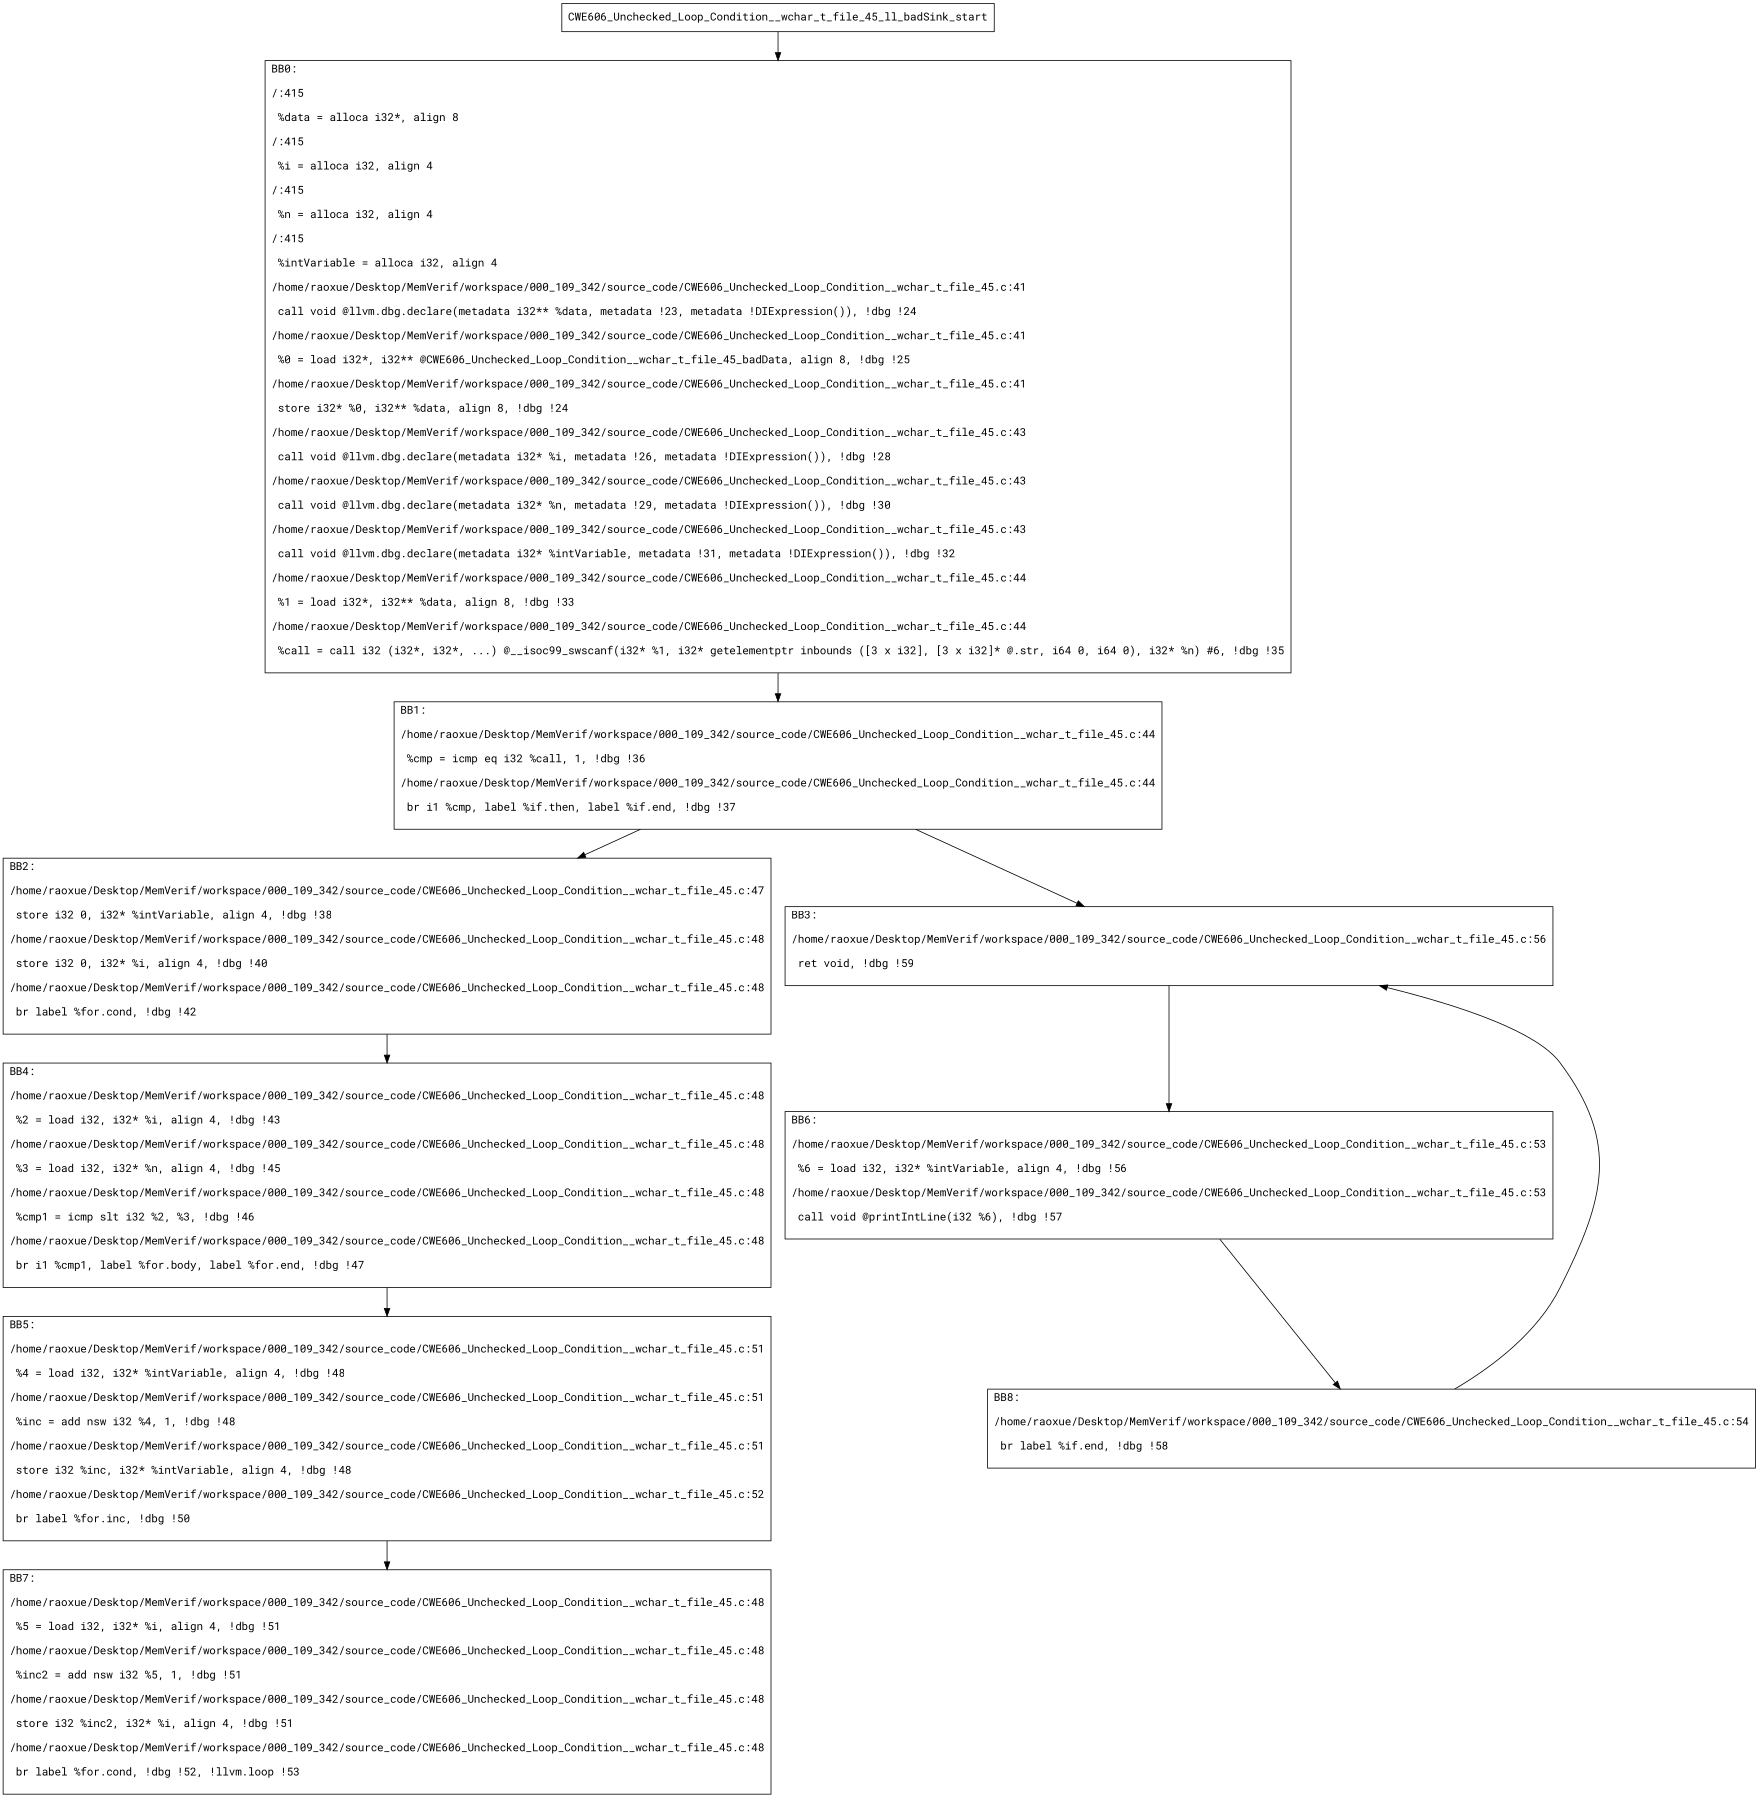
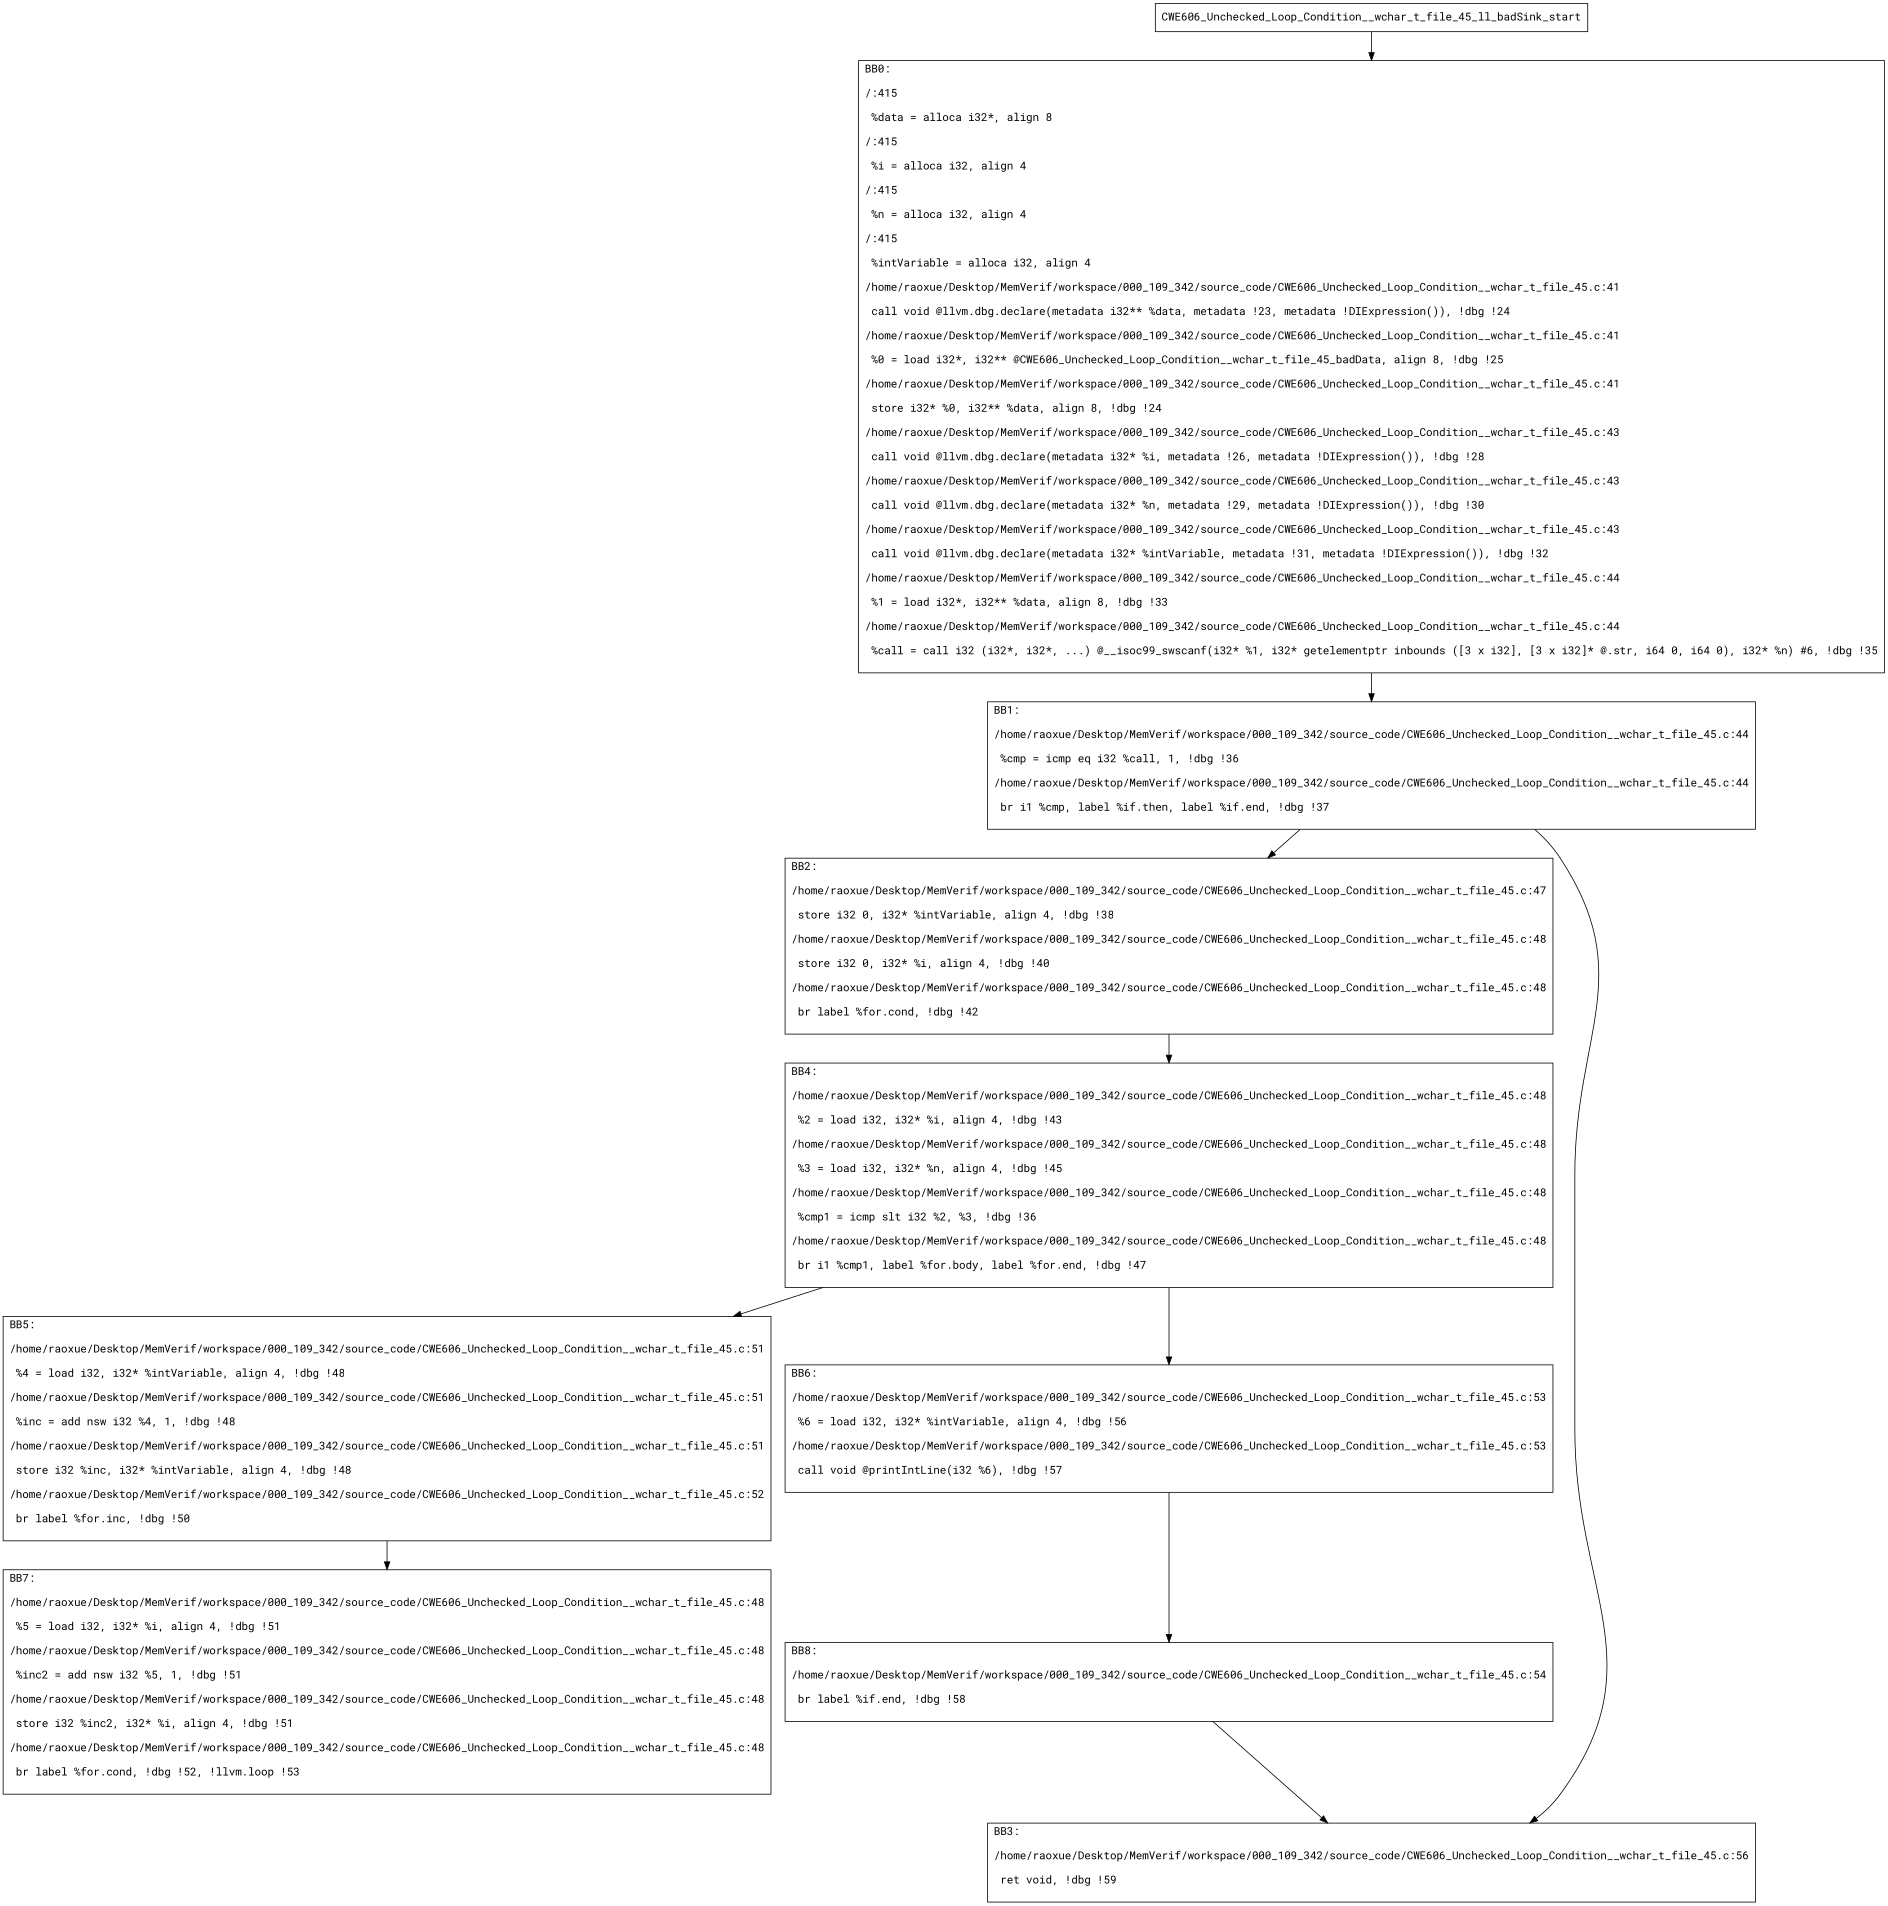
(1169, 1045) -> (1169, 1322)
(132, 1217) -> (914, 1217)
